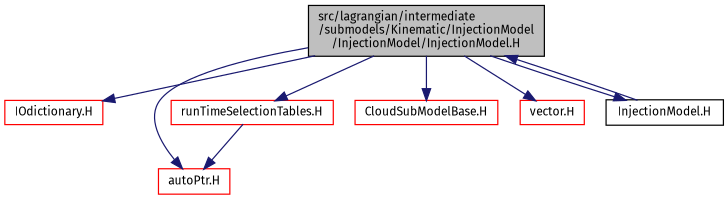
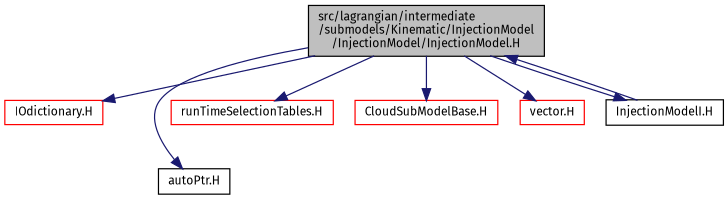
(665, 113) -> (665, 113)
(227, 142) -> none
(194, 181) -> (194, 181)
